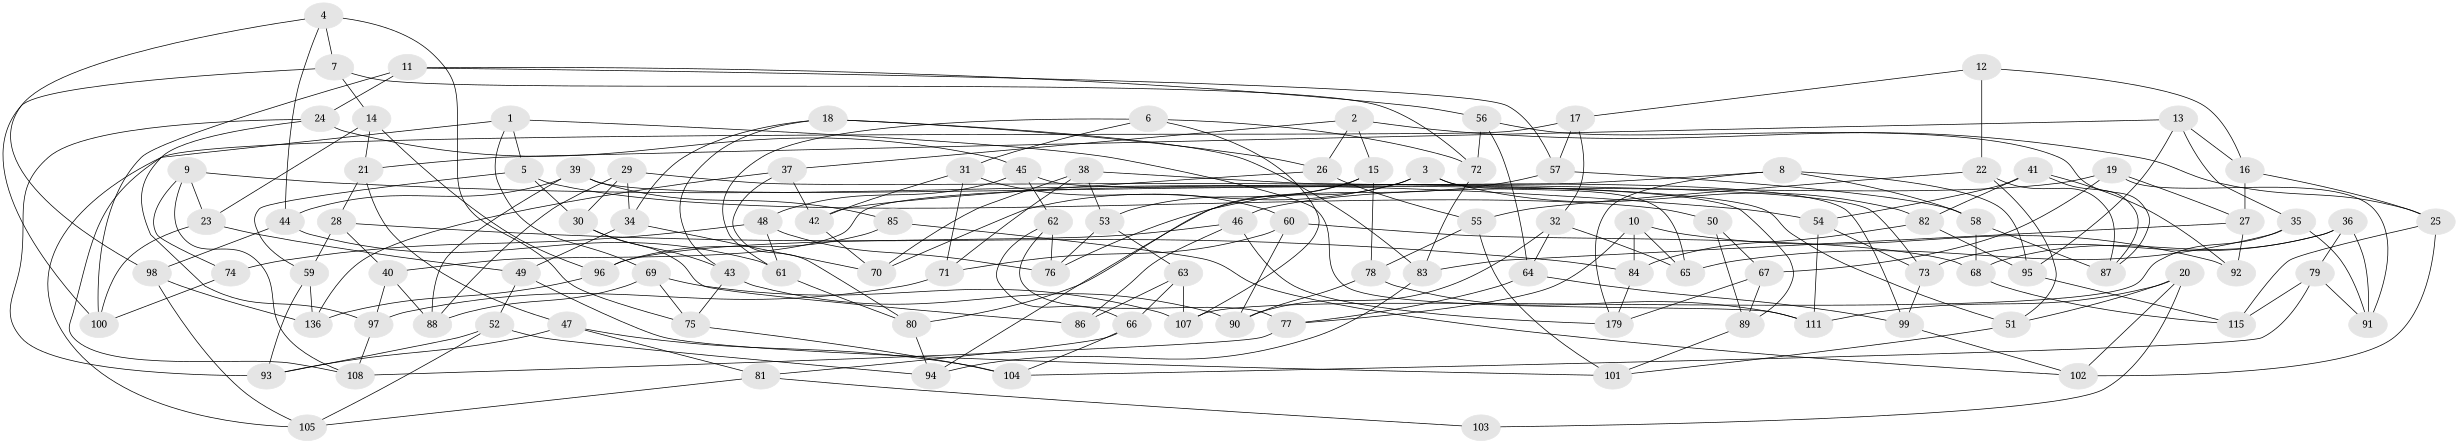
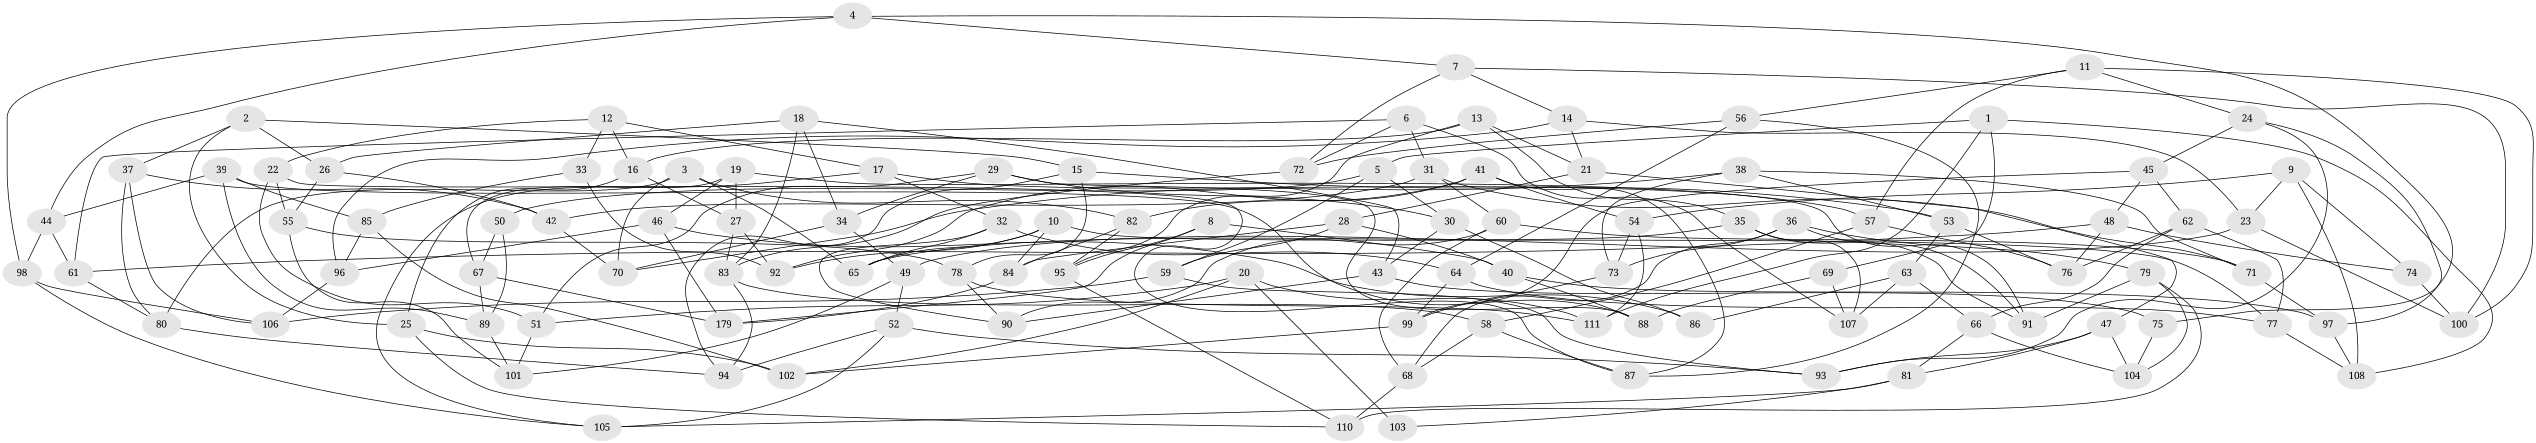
none -> (582, 170)
(1866, 186) -> (1103, 305)
(673, 302) -> none
(313, 325) -> (270, 325)
(2236, 325) -> (1345, 428)
